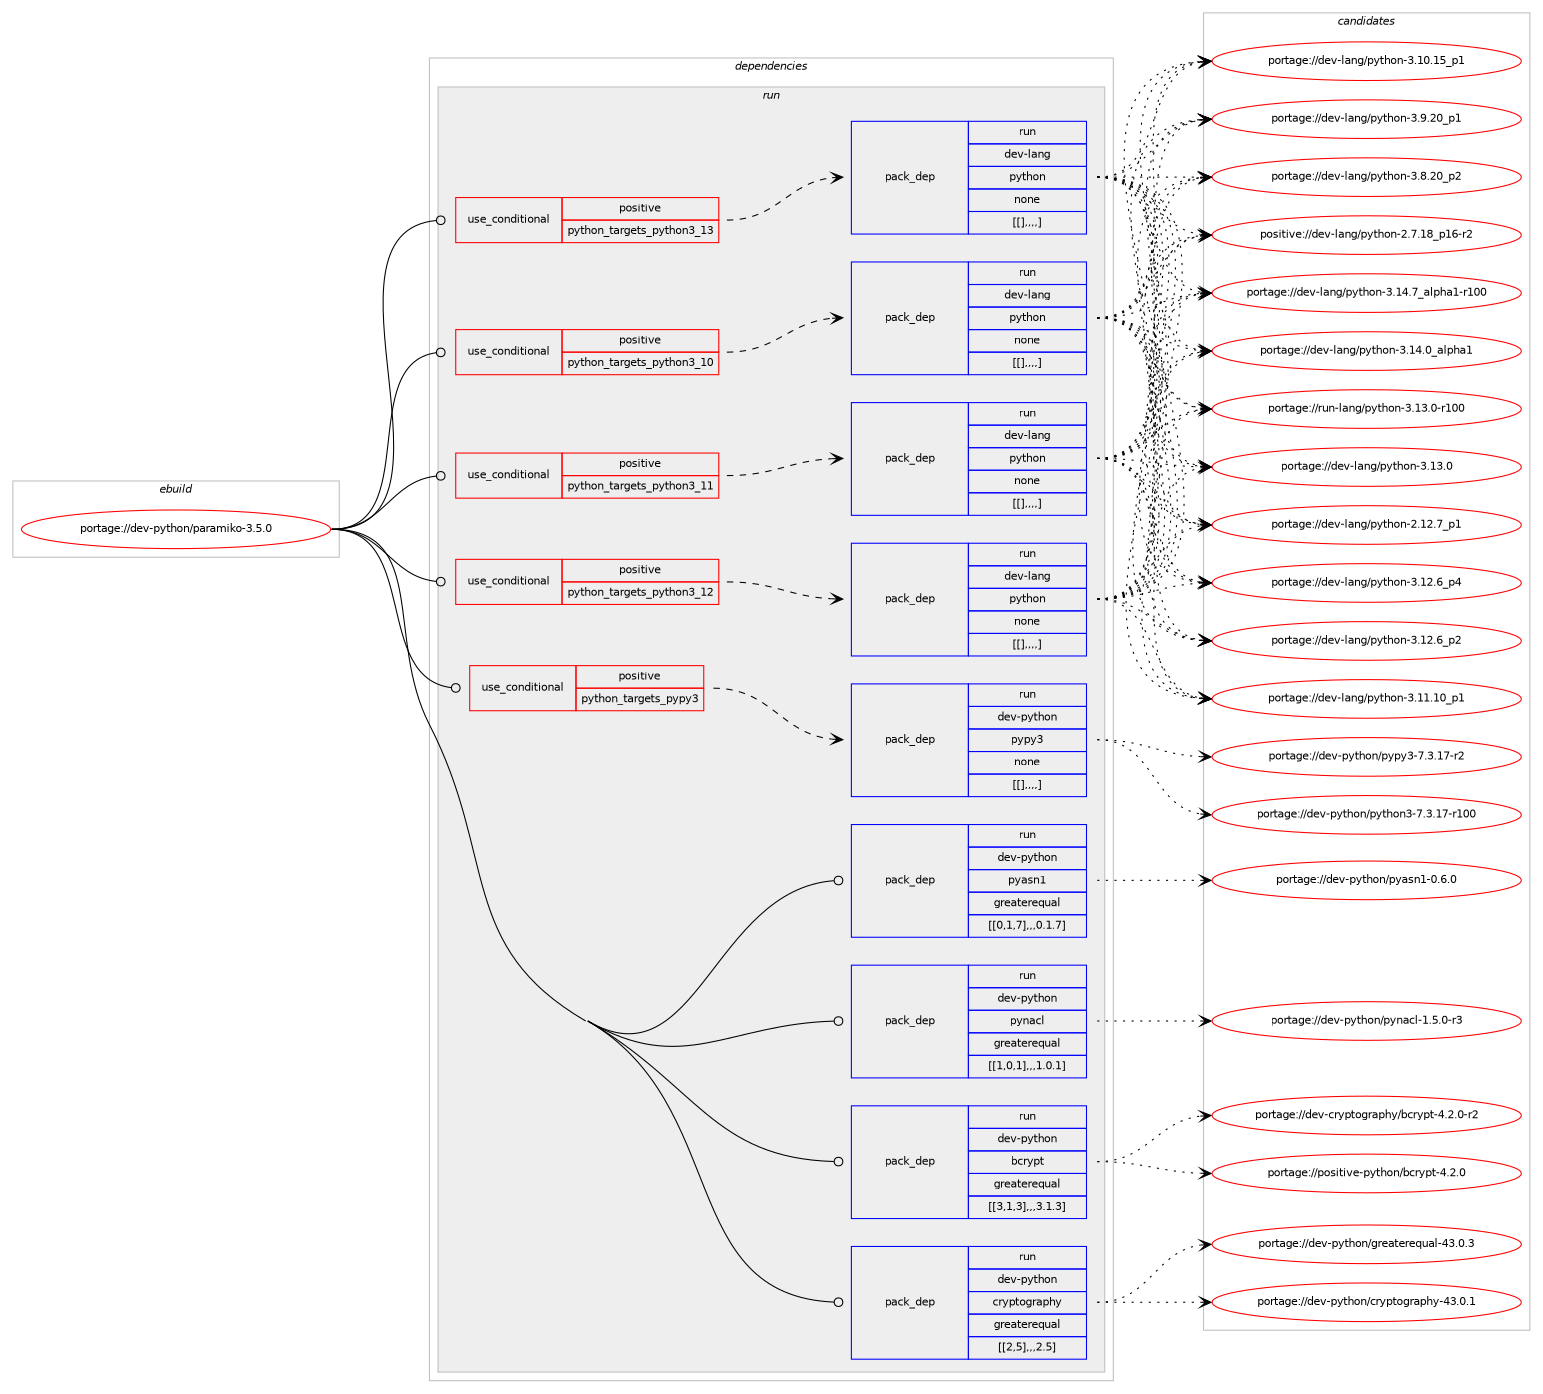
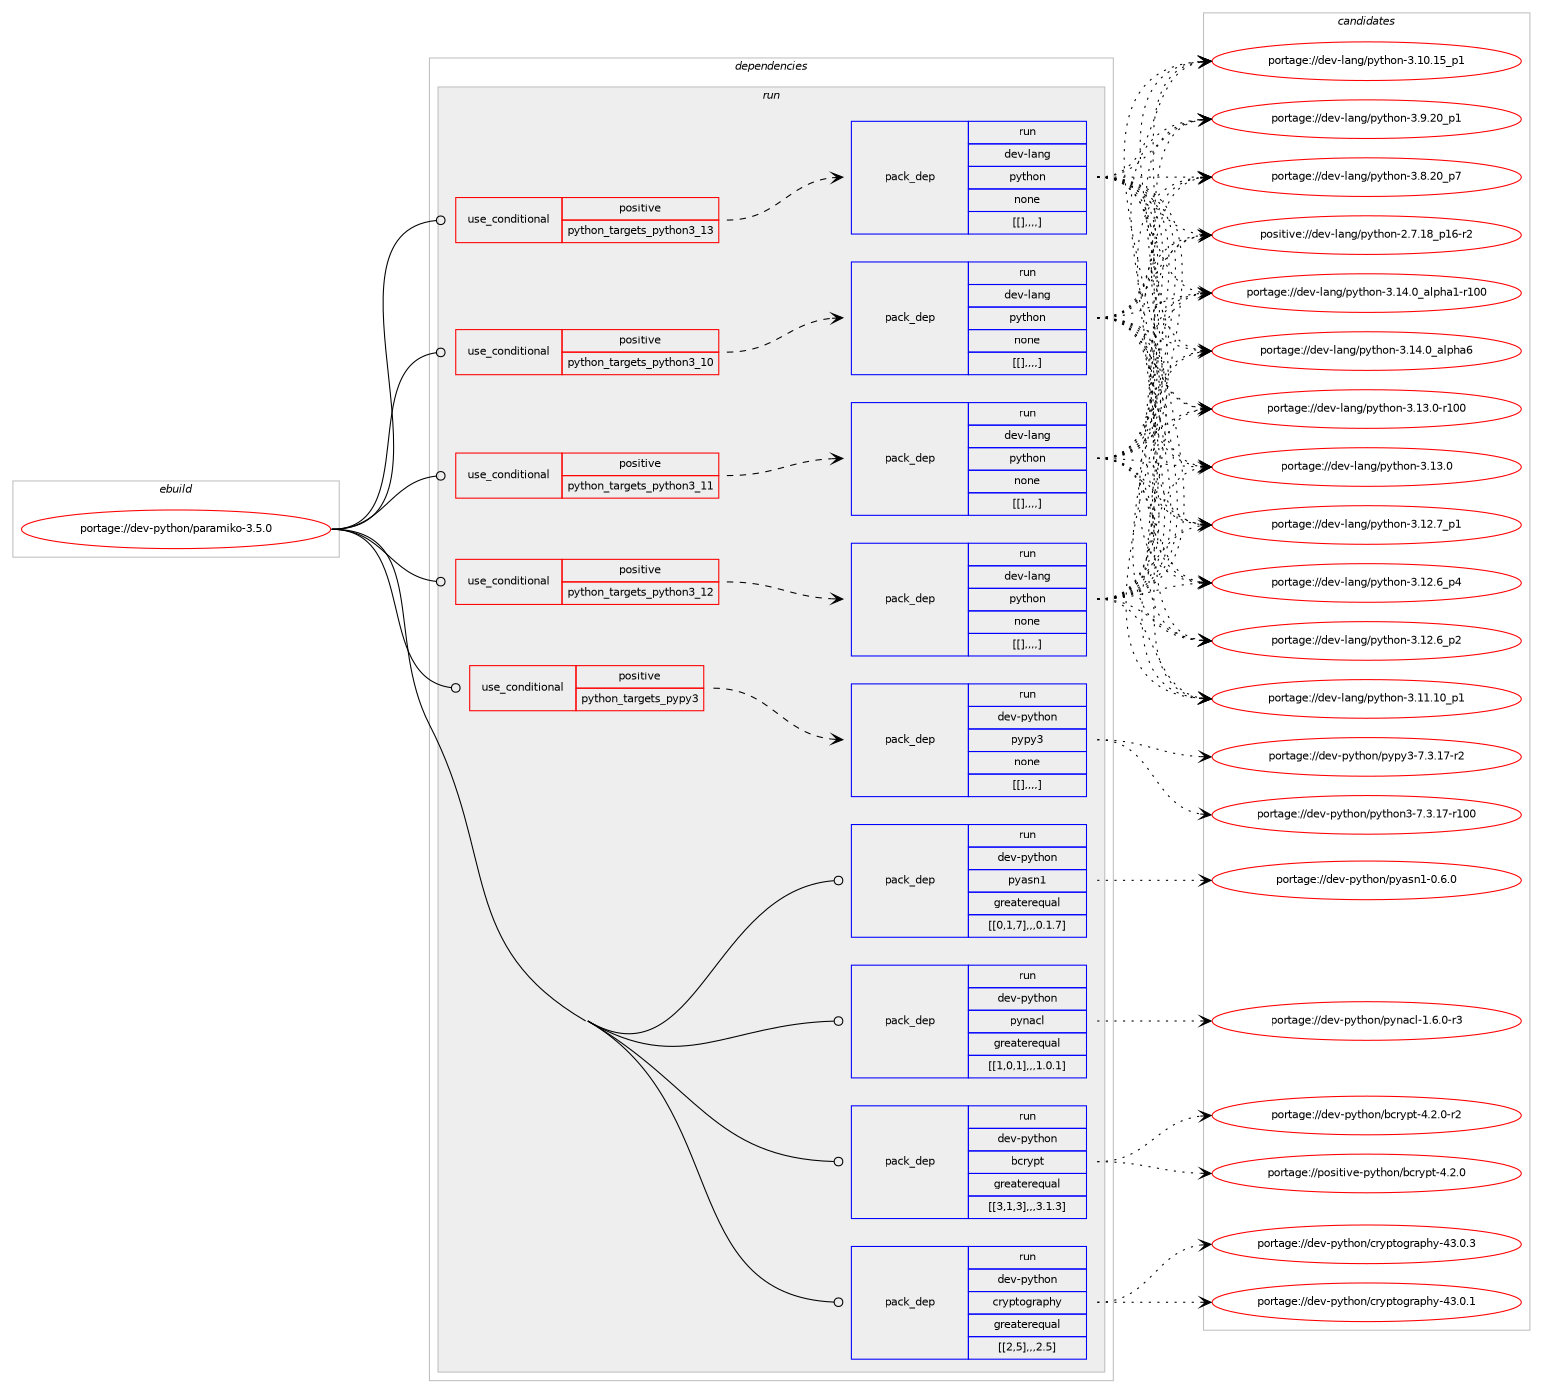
(1367, 177) -> (1367, 177)
(1367, 293) -> (1367, 293)
(1367, 351) -> (1367, 351)
(1367, 409) -> (1367, 409)
(1367, 525) -> (1367, 525)
(1367, 1021) -> (1367, 1021)
(1367, 1115) -> (1367, 1115)
(1367, 1244) -> (1367, 1244)
